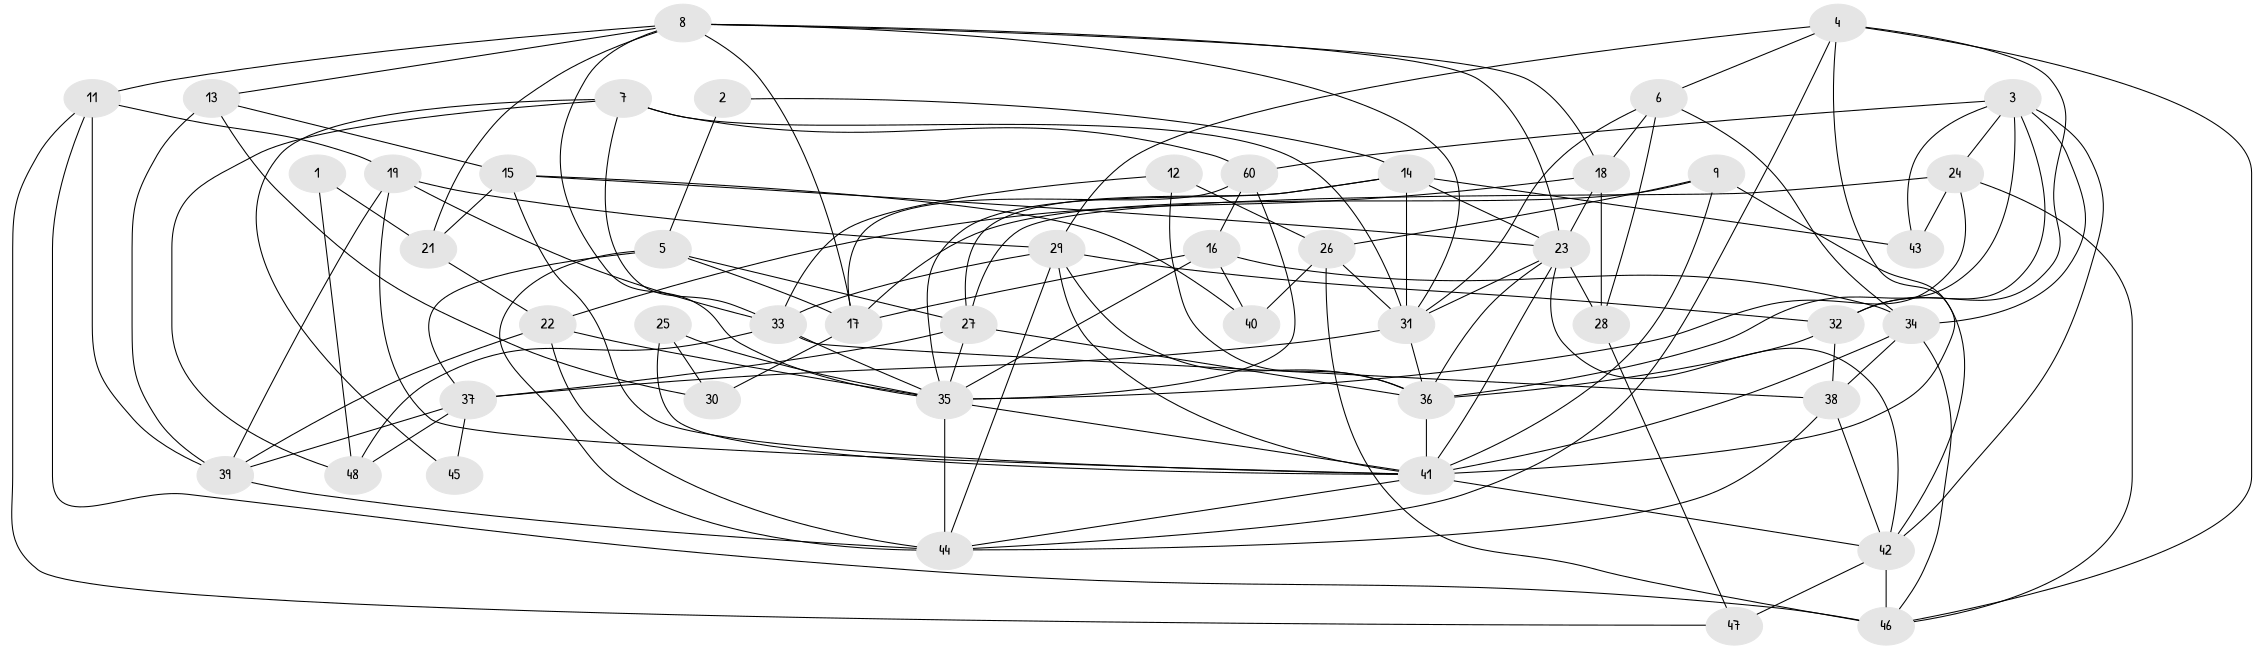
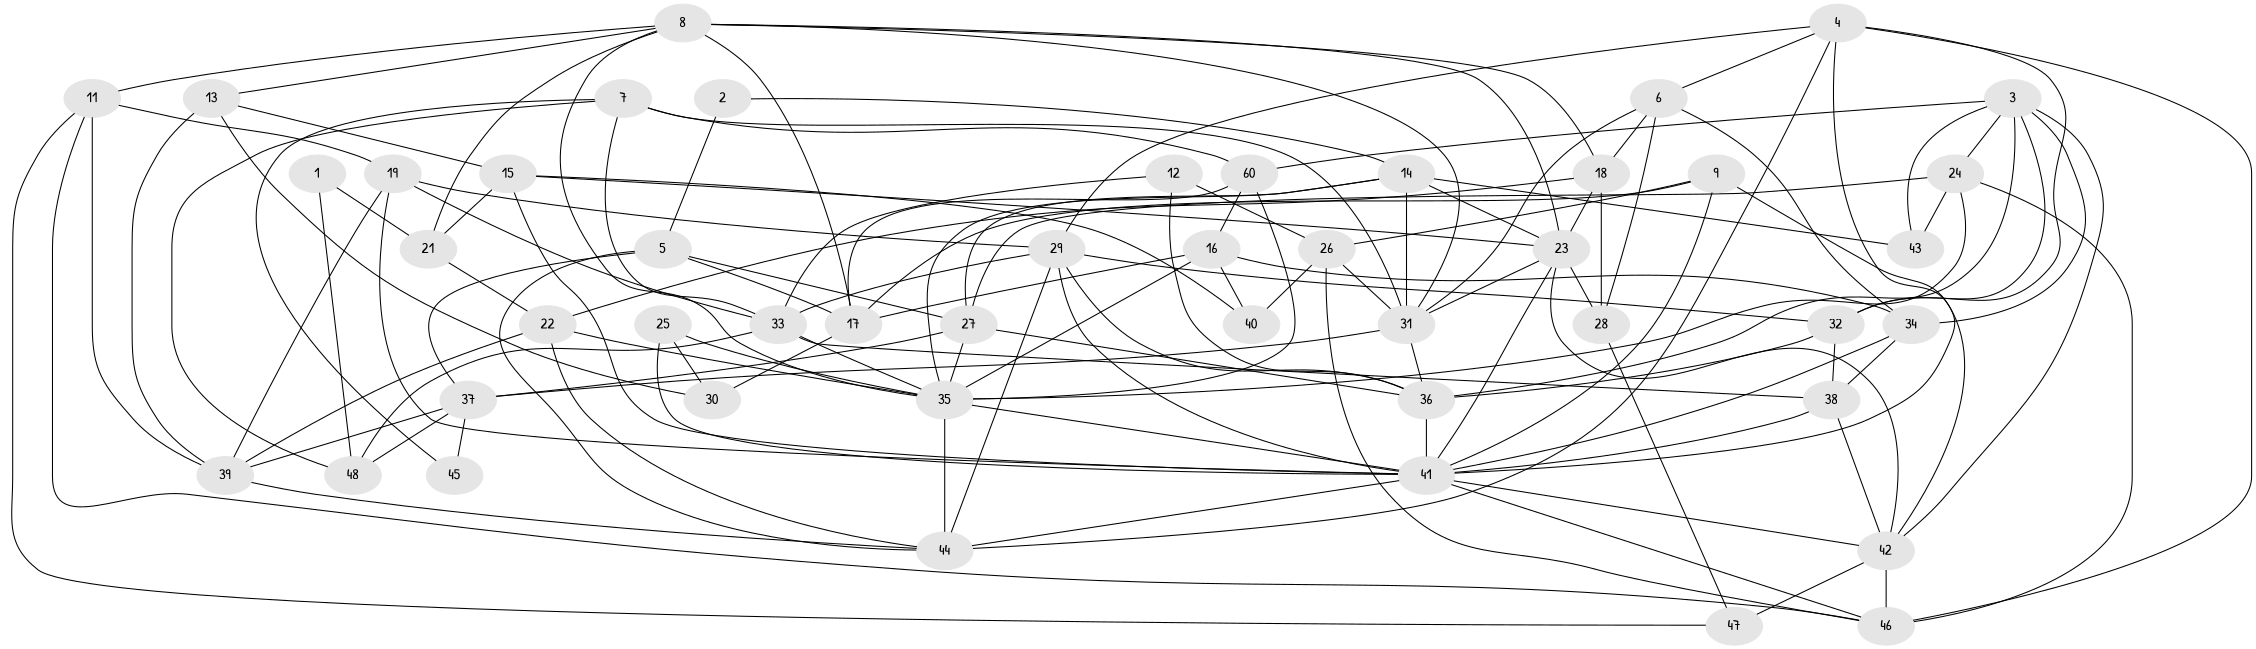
(1481, 315) -> none
(1946, 477) -> (1656, 551)
(1410, 537) -> (1633, 451)
